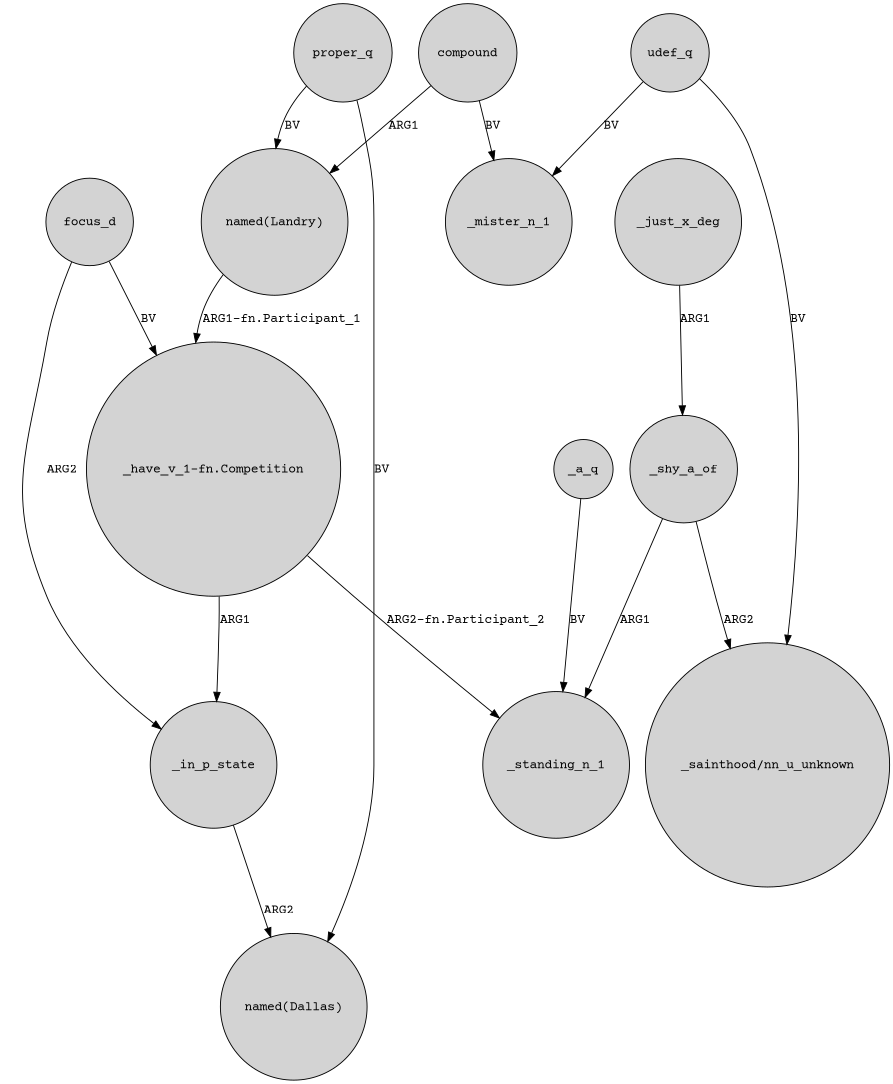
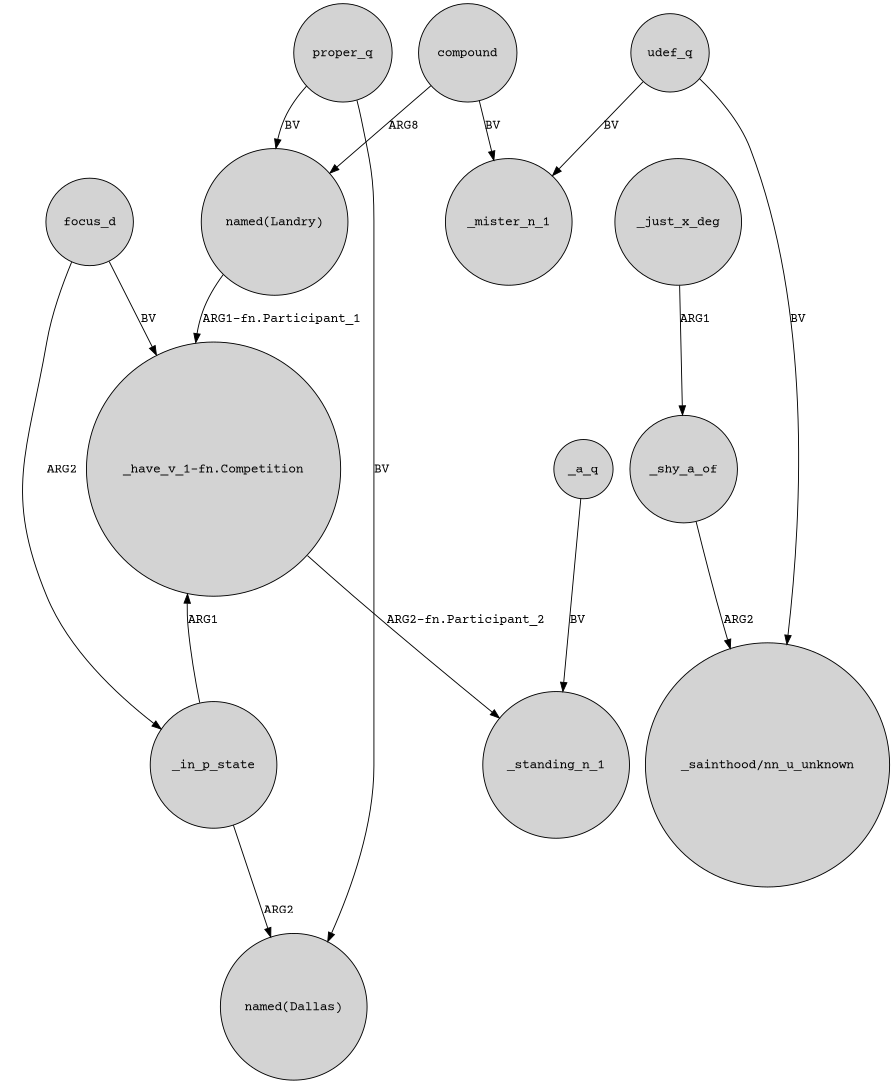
(404, 125) -> (404, 125)
(626, 604) -> none
(219, 644) -> (191, 653)
